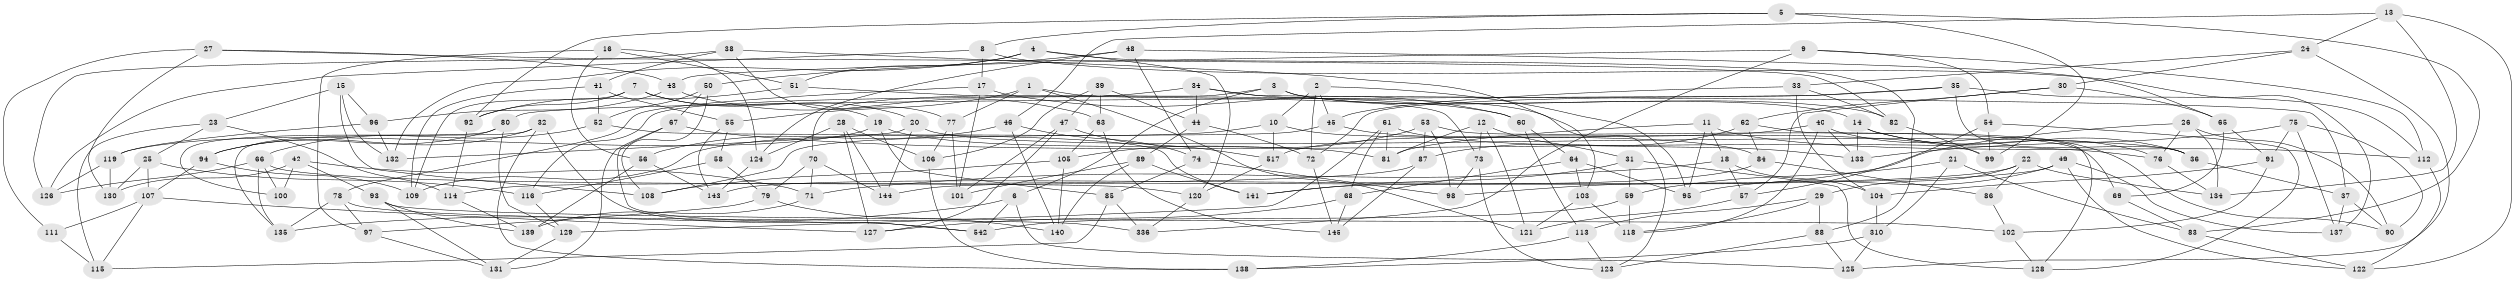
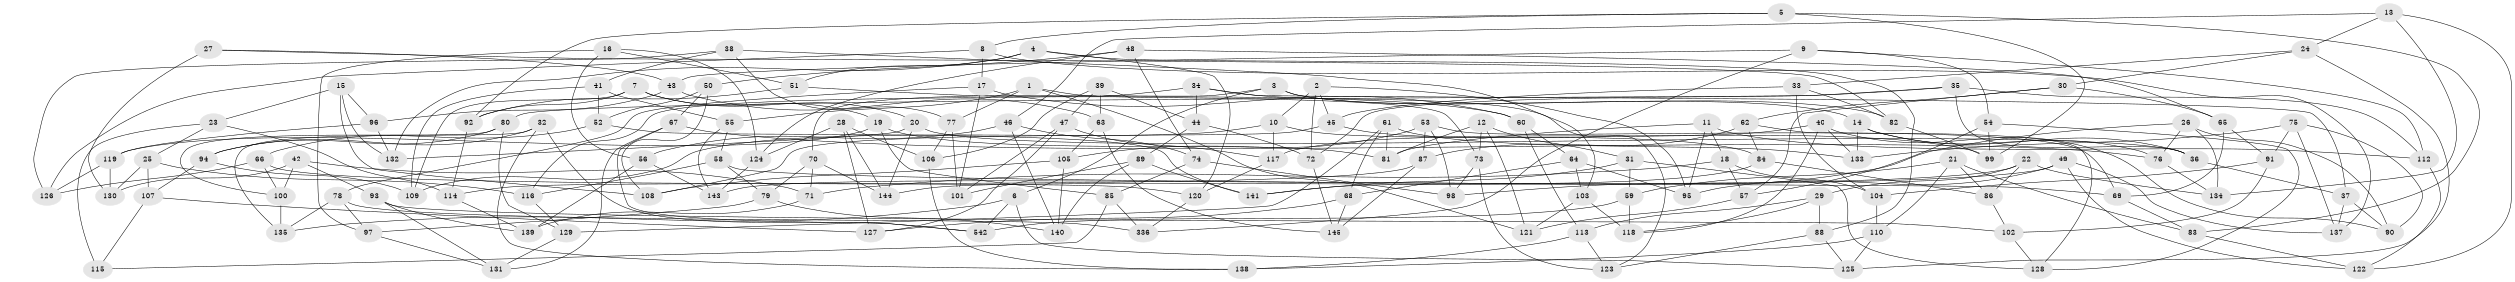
(1273, 160) -> (1273, 160)
none -> (1971, 178)
none -> (1416, 183)
(260, 199) -> (281, 215)
(52, 233) -> none
(1877, 233) -> (1877, 233)
